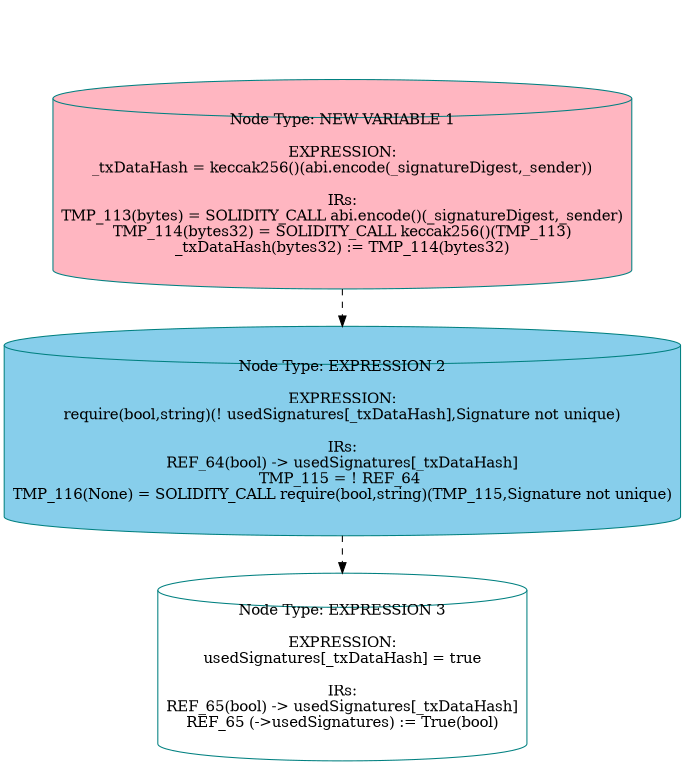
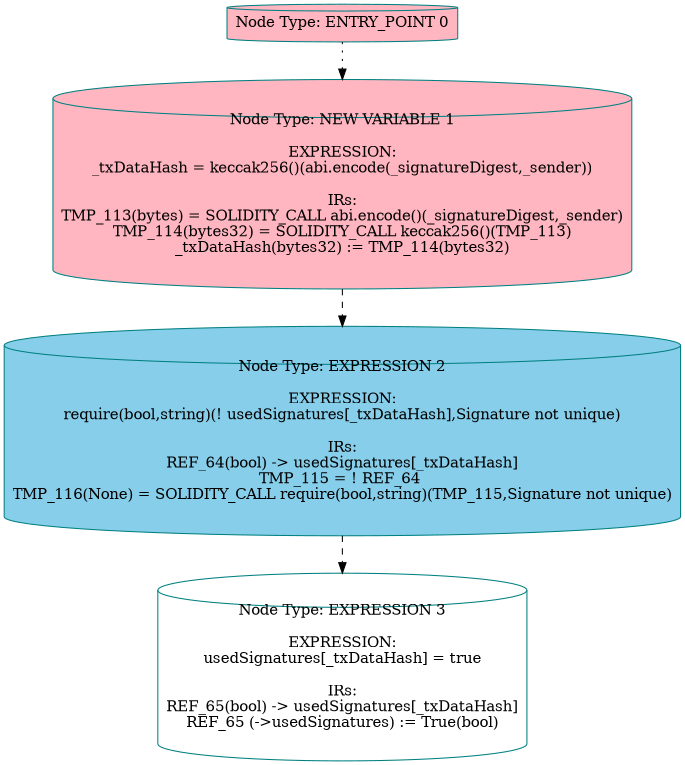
none -> (342, 23)
